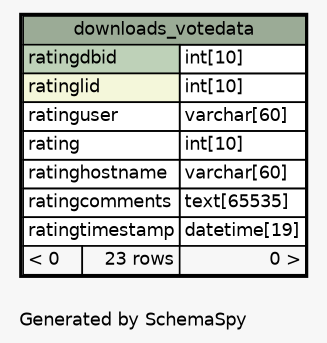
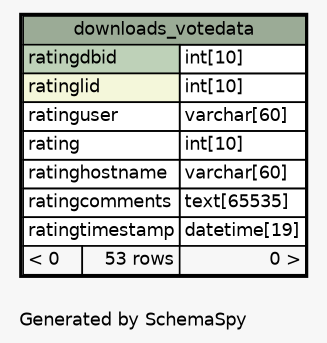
(140, 260) -> (140, 260)
